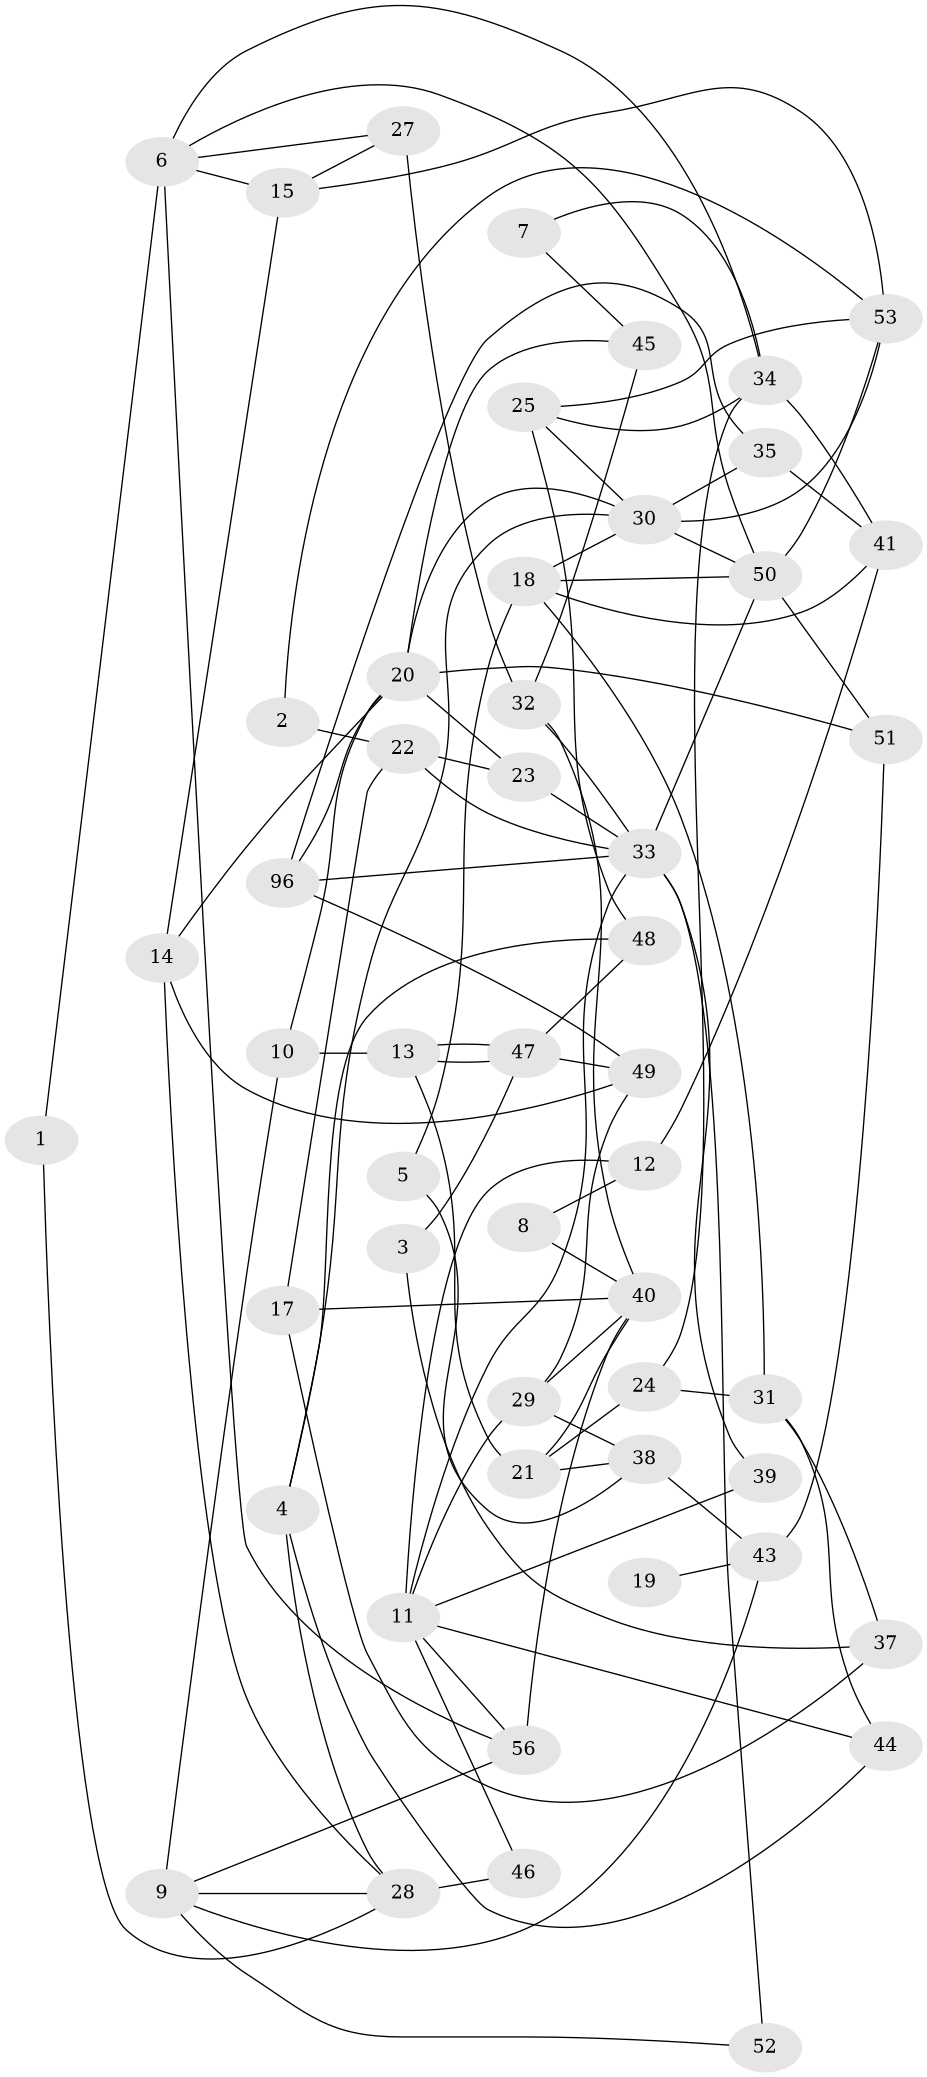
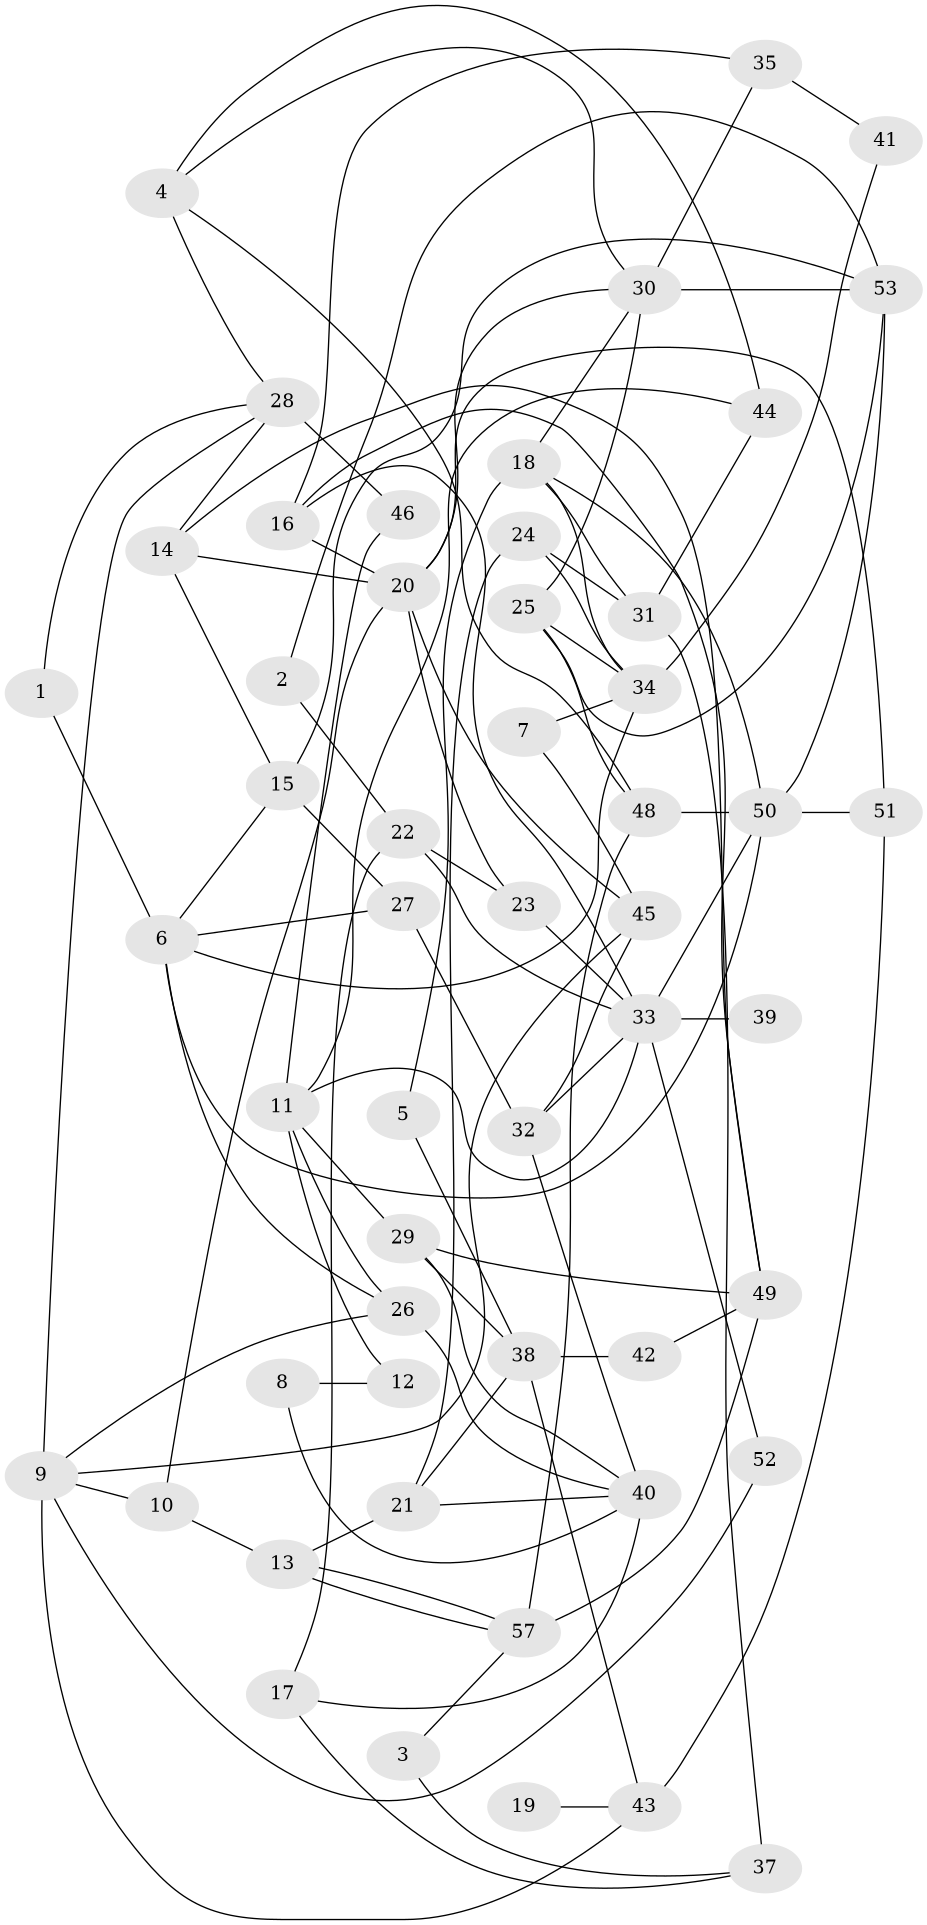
(711, 551) -> (705, 812)
(718, 625) -> (582, 561)
(783, 862) -> none
(283, 883) -> (283, 526)
(524, 1053) -> (524, 1633)
none -> (482, 1340)
none -> (645, 1357)
(584, 1548) -> none
(524, 1750) -> (403, 1311)
